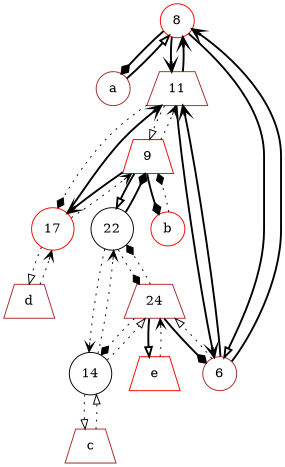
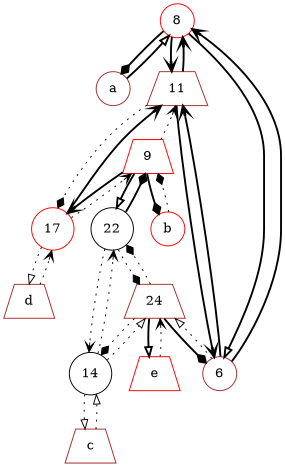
(158, 118) -> none
